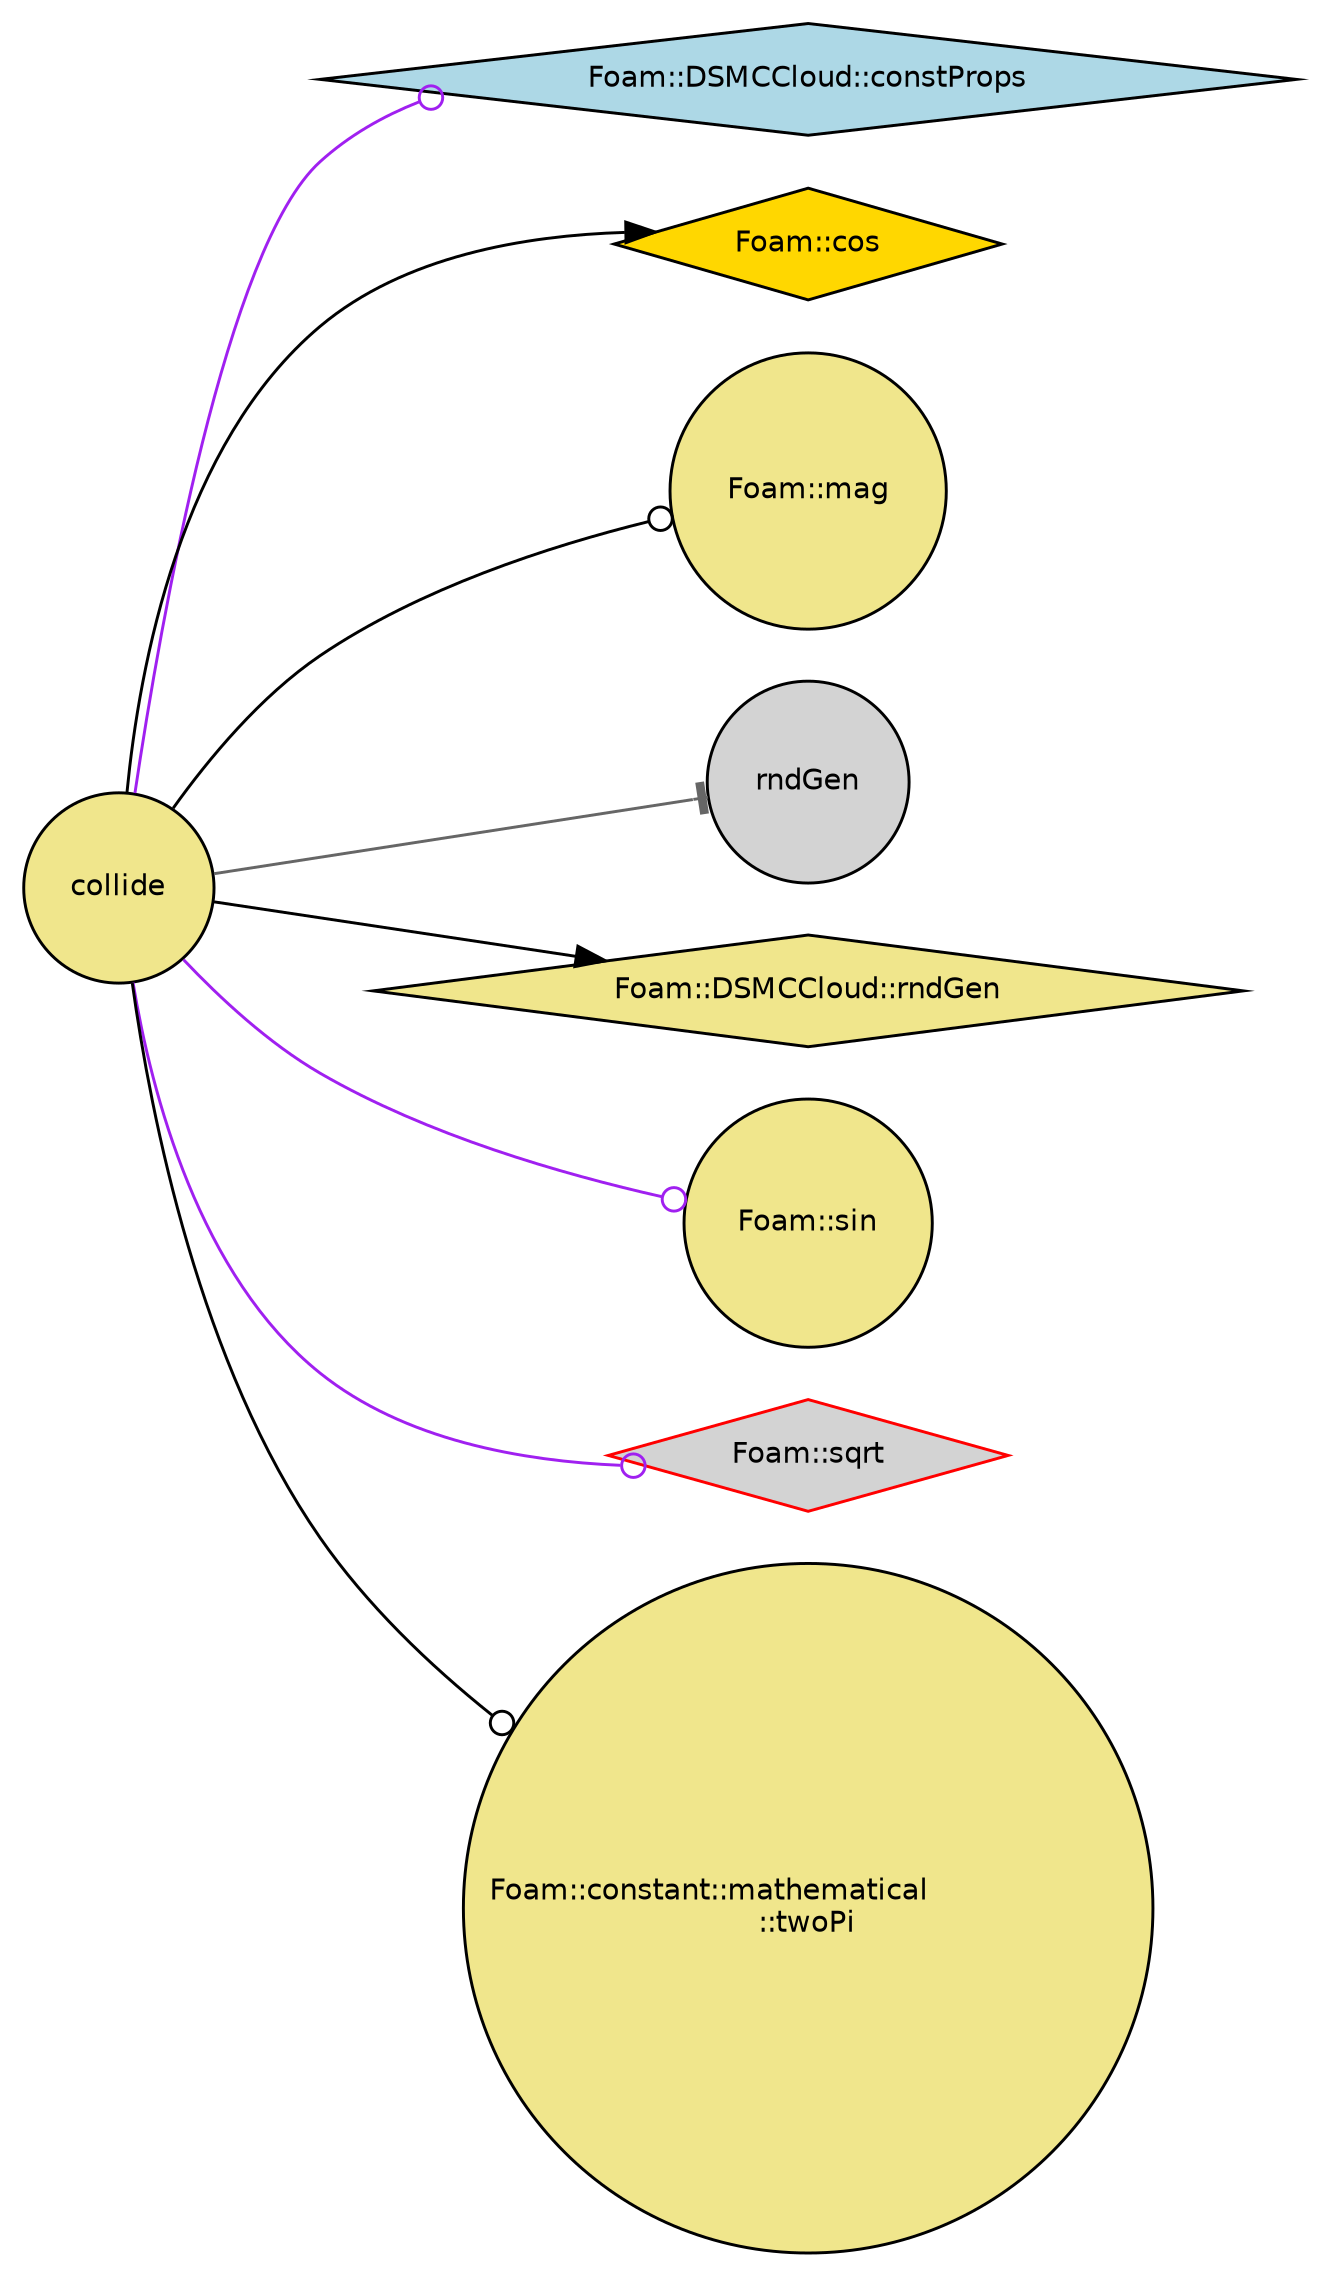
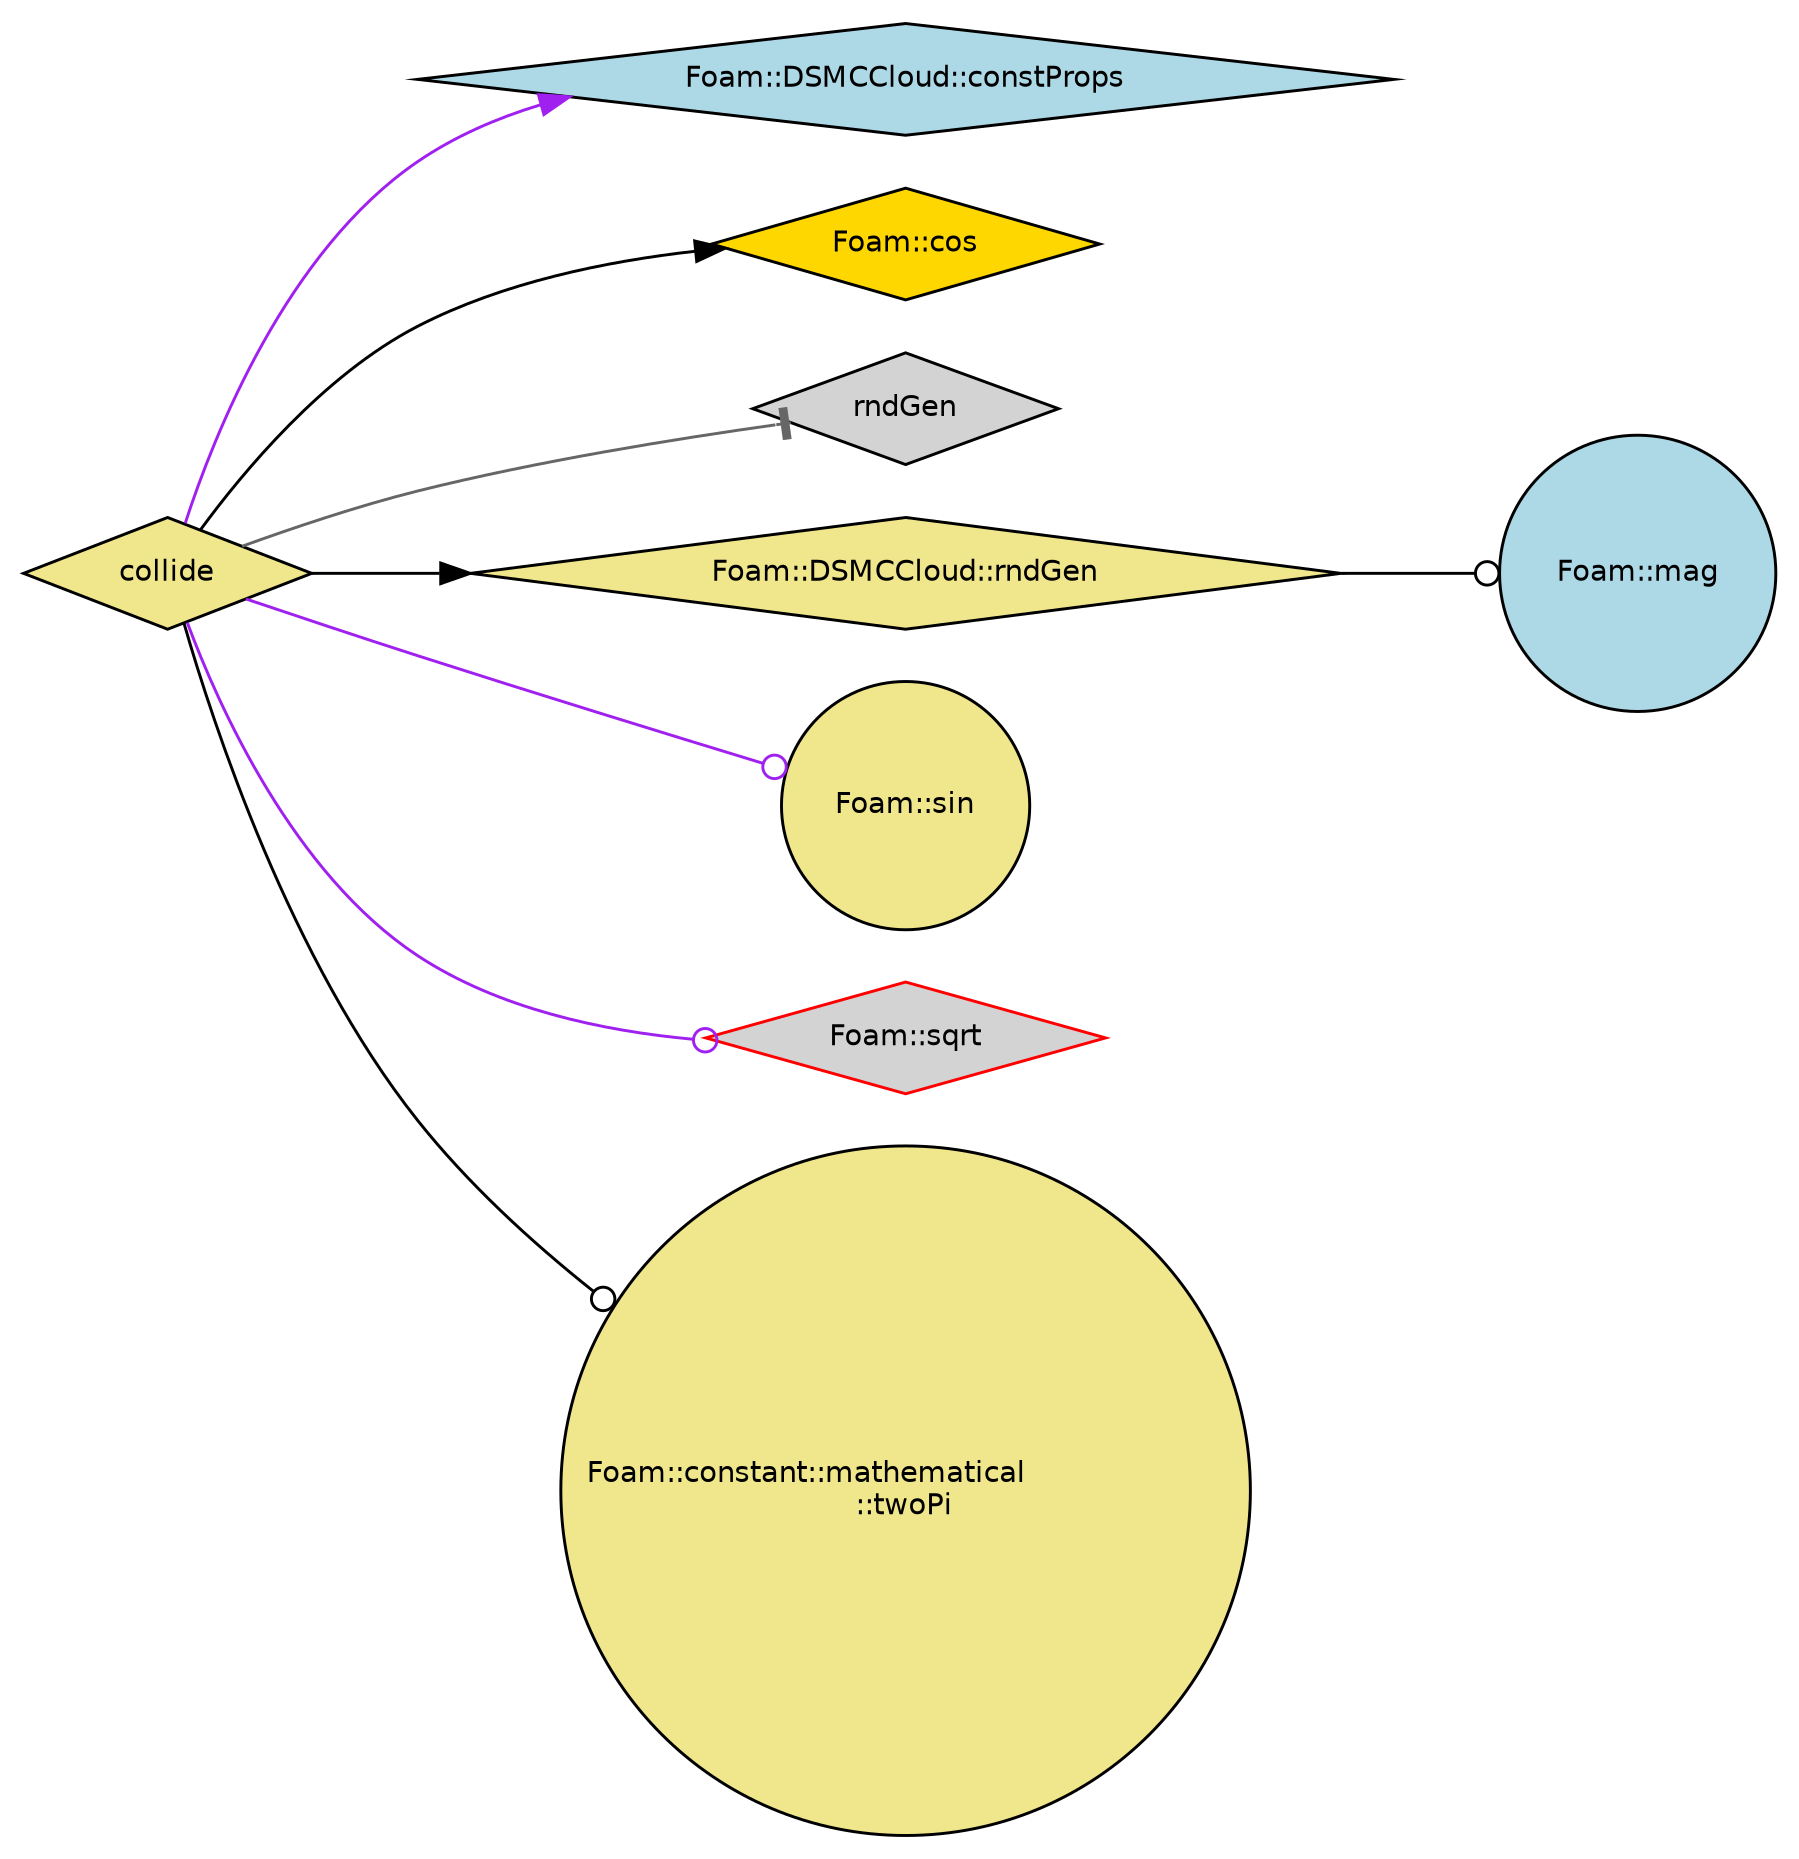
(211, 410) -> (312, 268)
(808, 491) -> (1638, 573)
(382, 619) -> (1408, 573)
(808, 782) -> (906, 409)
(119, 888) -> (168, 573)
